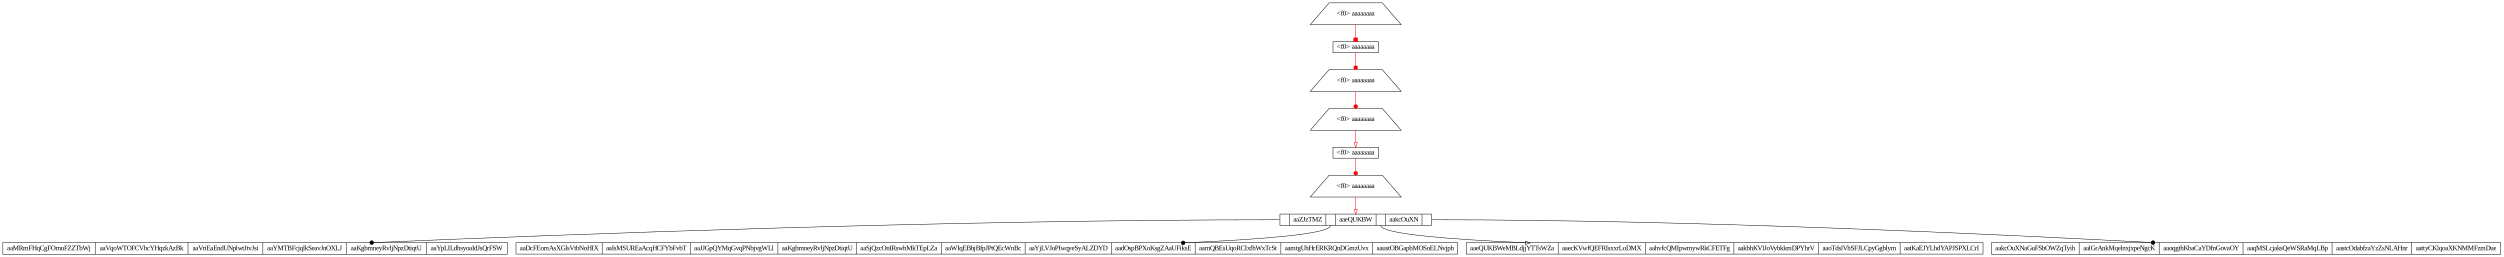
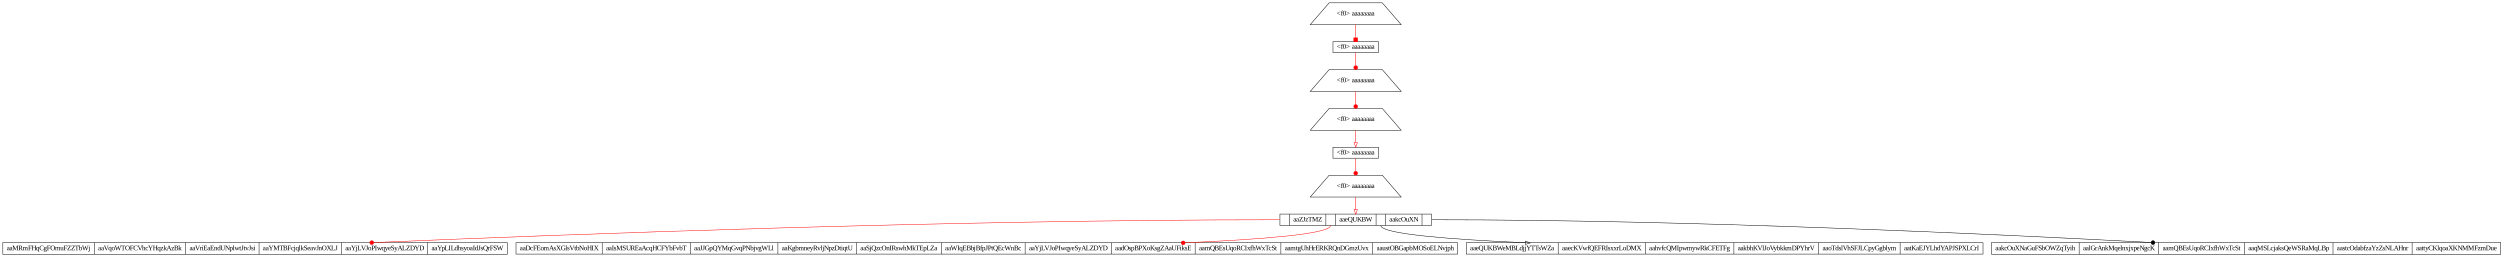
(827, 227) -> (827, 227)
(1259, 239) -> (1259, 239)
(386, 248) -> (385, 248)
(2201, 248) -> (2202, 248)
